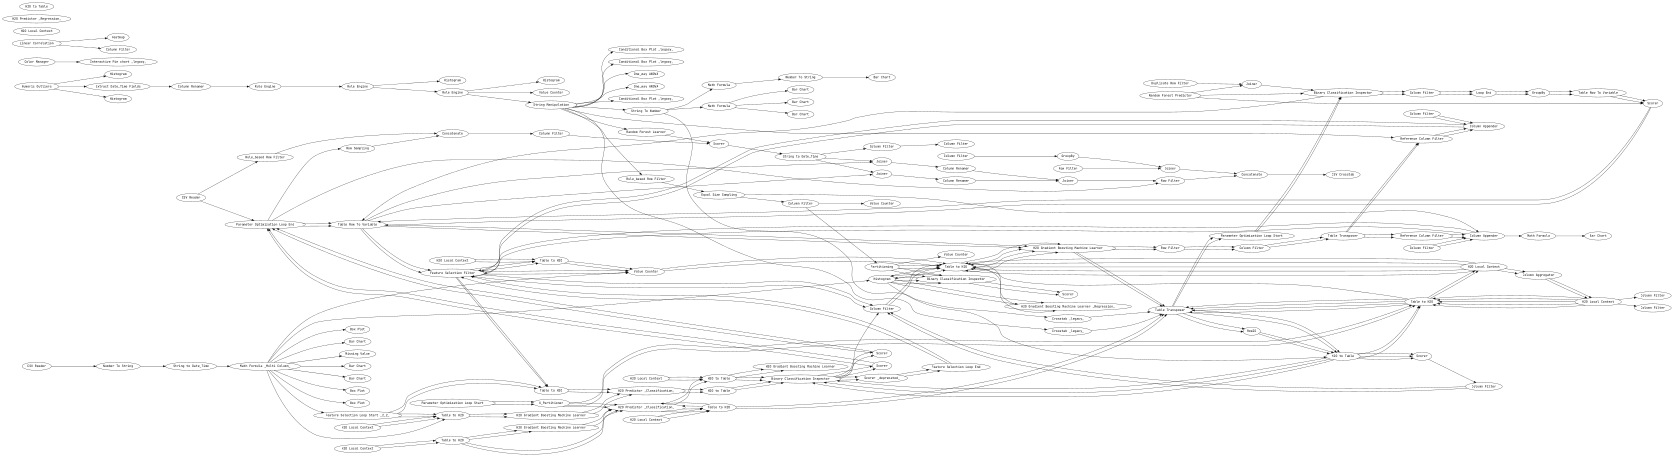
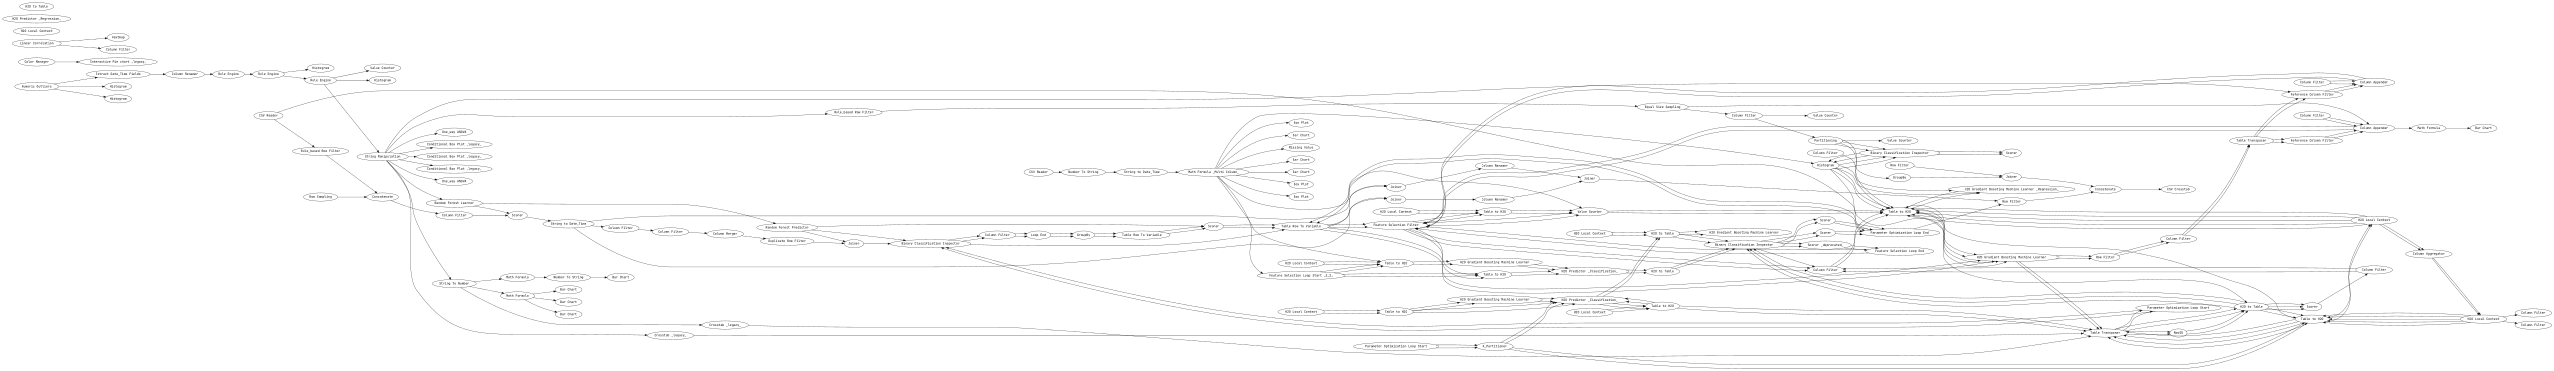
(296, 176) -> none
none -> (629, 204)
none -> (725, 234)
